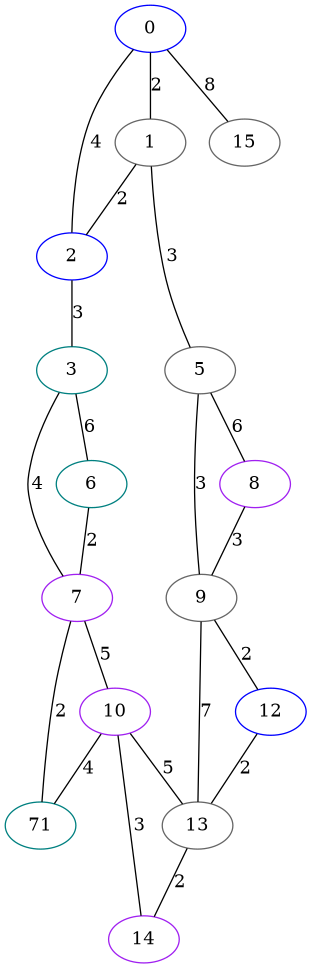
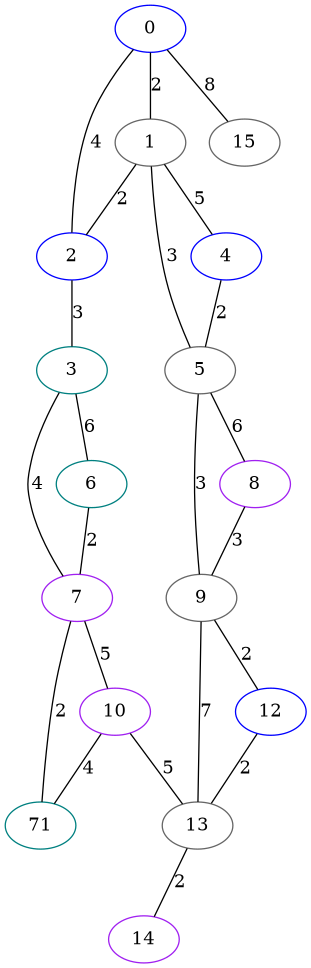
none -> (226, 256)
(130, 826) -> none
